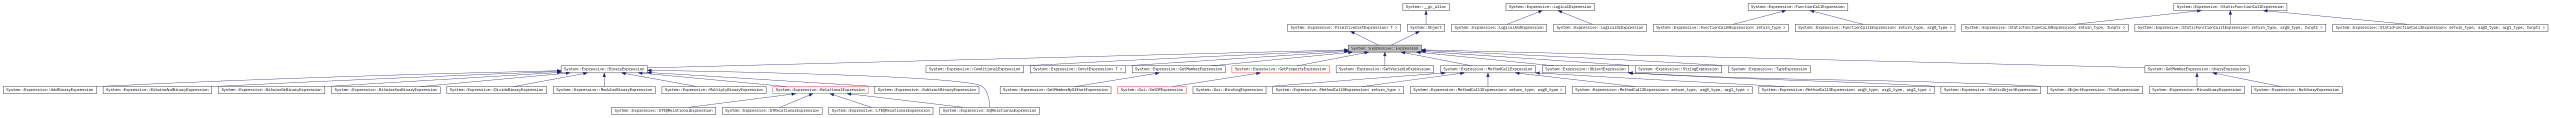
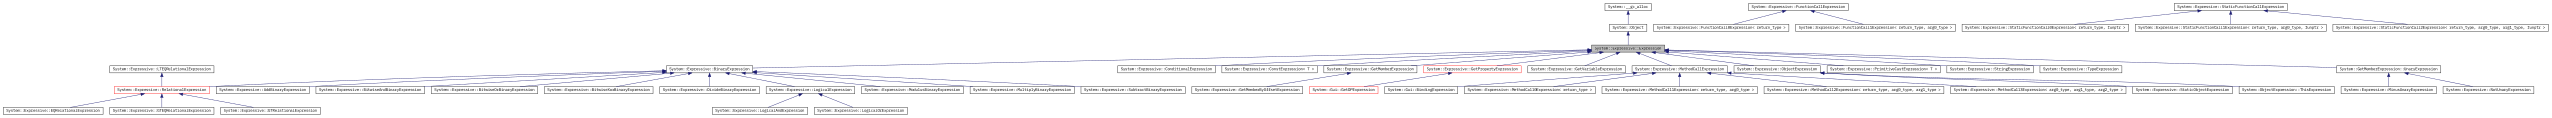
(1366, 39) -> (1756, 59)
(828, 75) -> (762, 80)
(853, 101) -> (162, 82)
